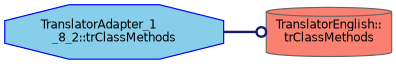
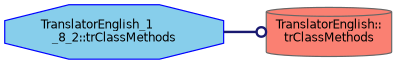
(114, 32) -> (114, 32)
